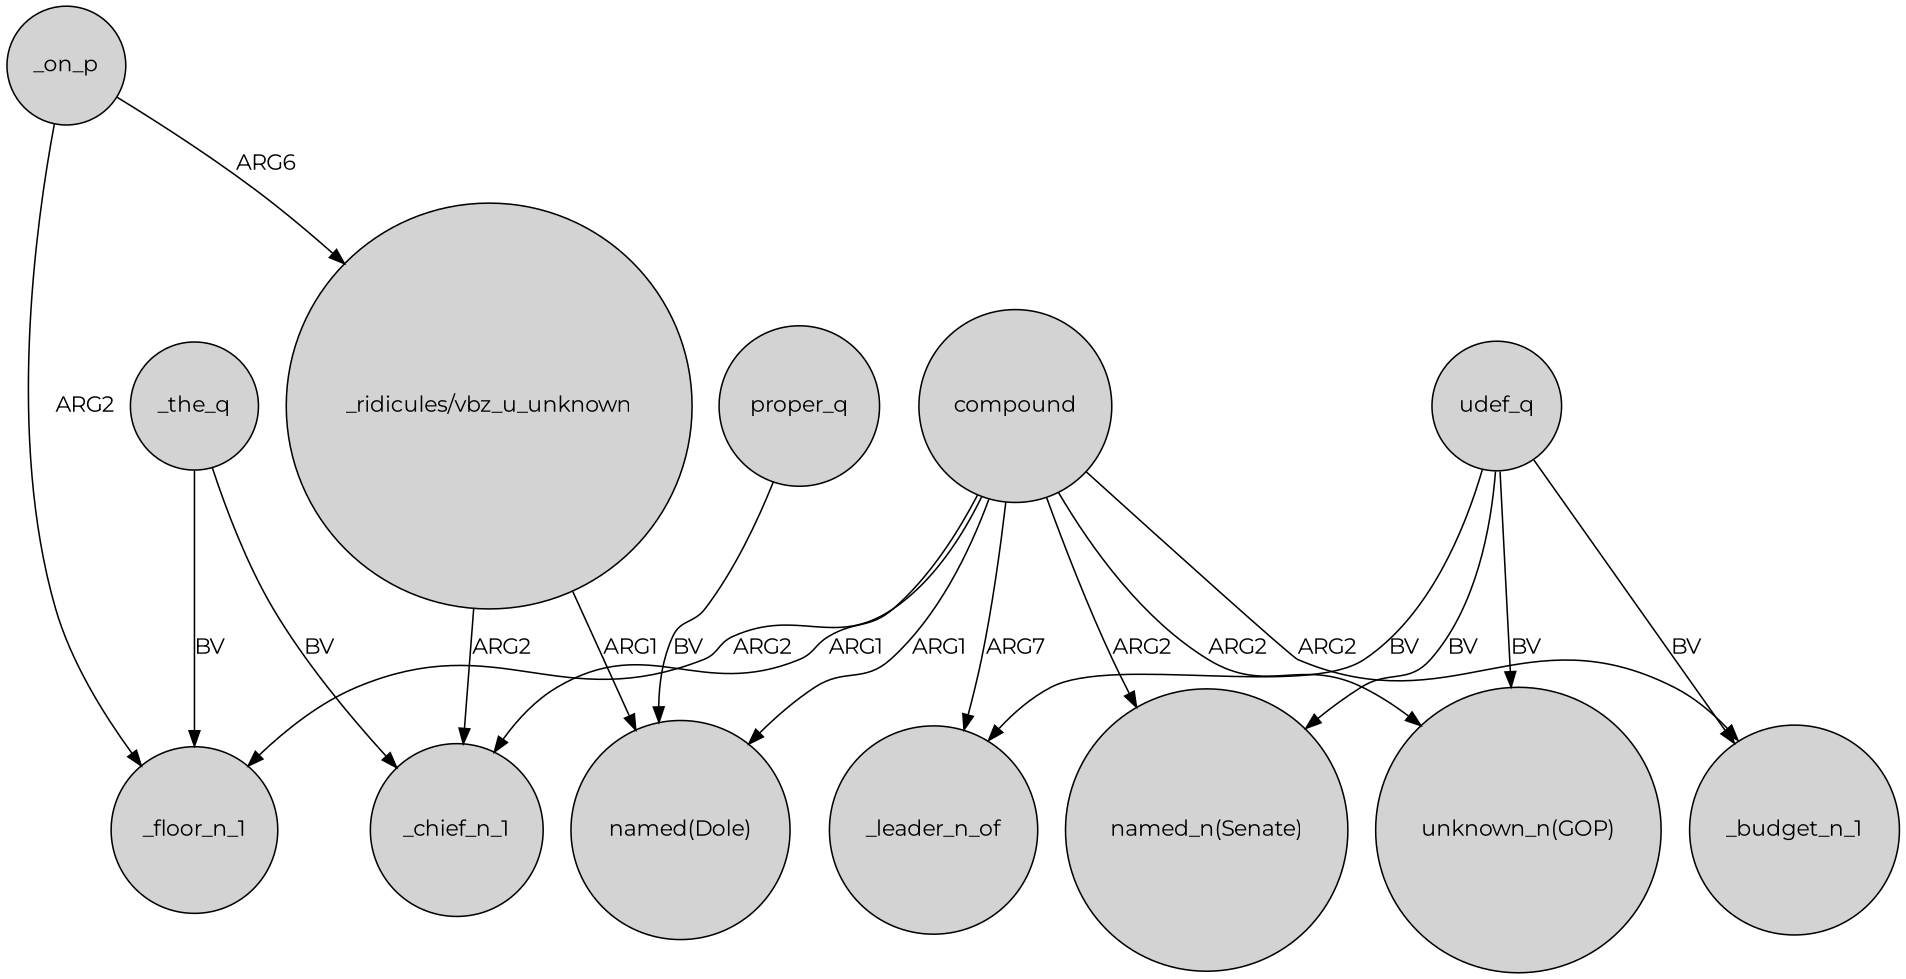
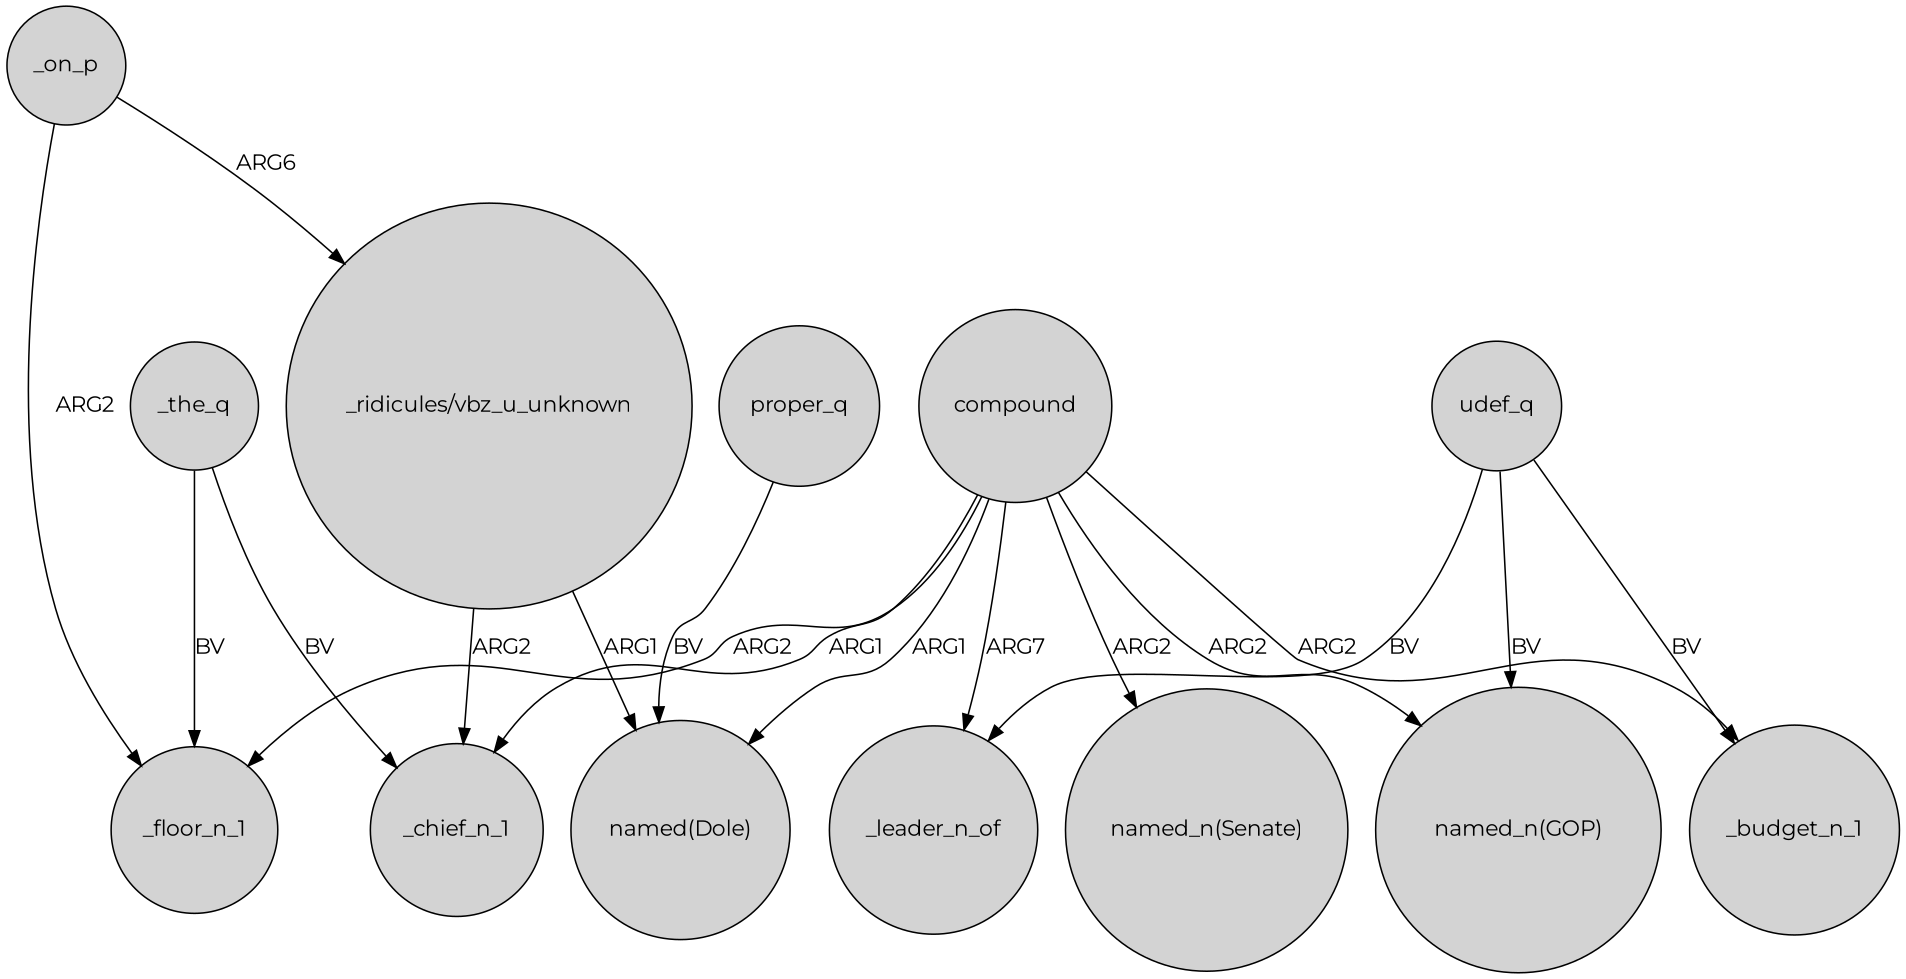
(1451, 630) -> none
(1518, 830) -> (1518, 830)
